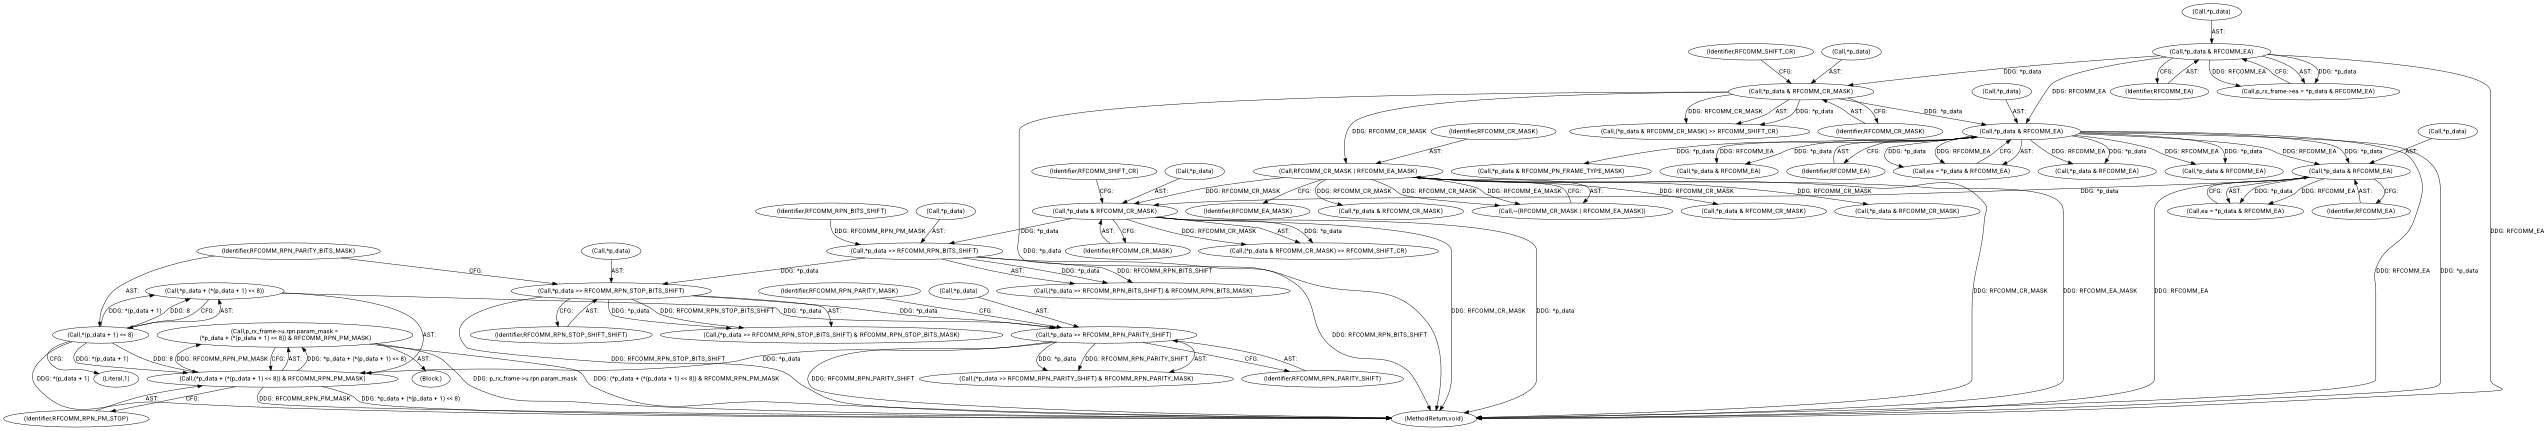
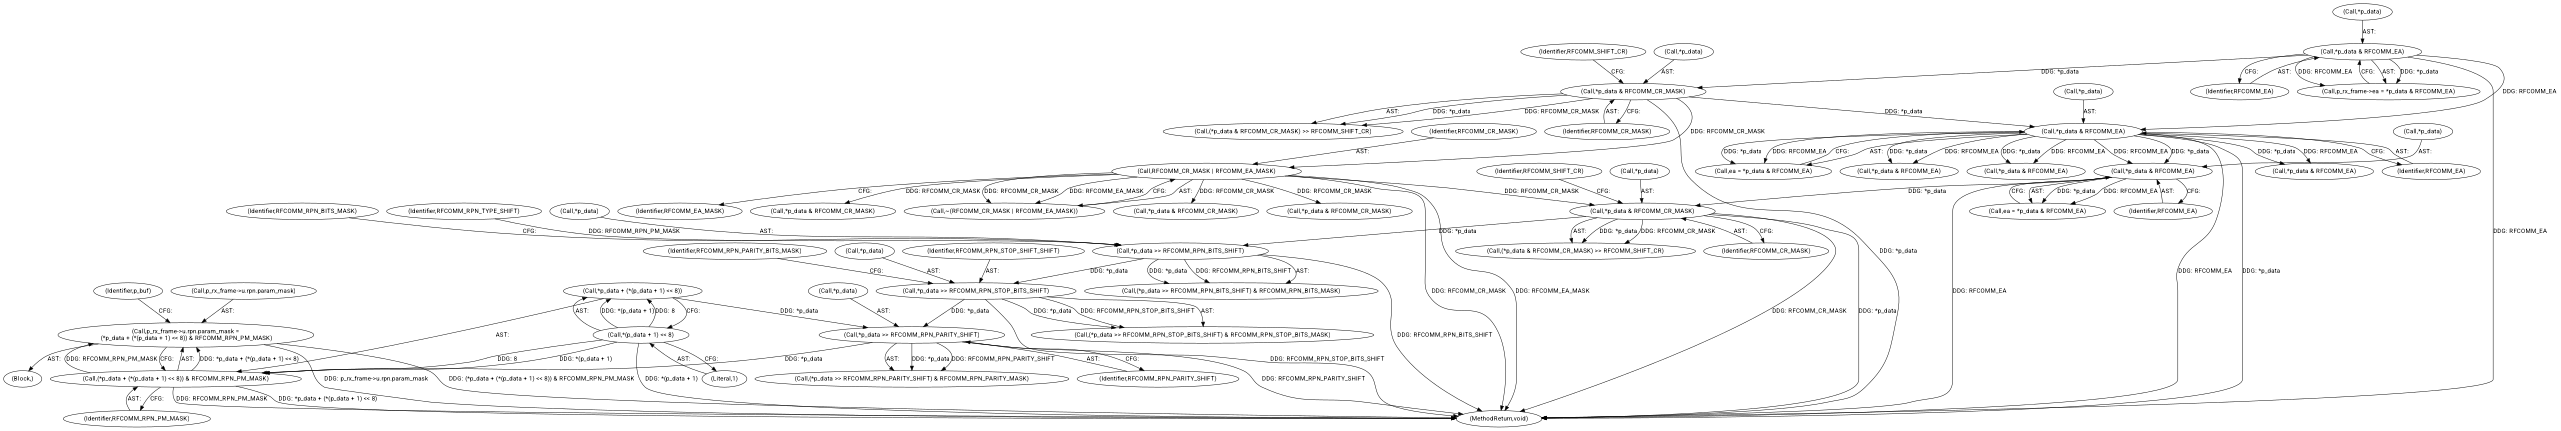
(1551, 171) -> none
none -> (302, 211)
(832, 211) -> (464, 211)
(145, 274) -> (677, 362)
none -> (128, 291)
none -> (244, 291)
(839, 291) -> none
(559, 308) -> none
(76, 419) -> (137, 419)
